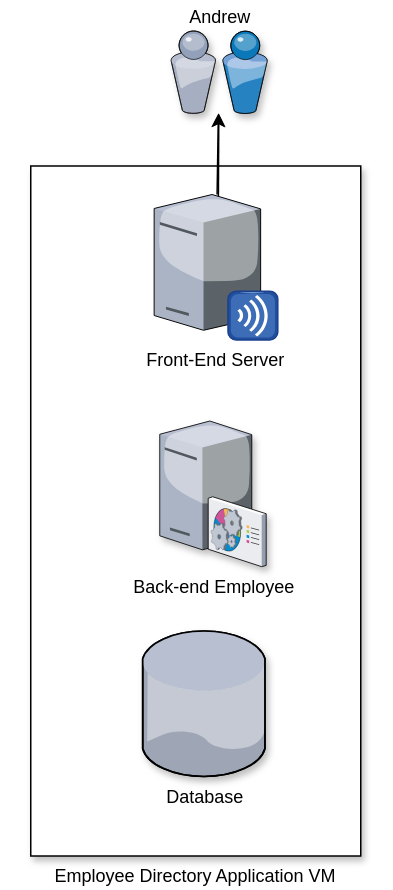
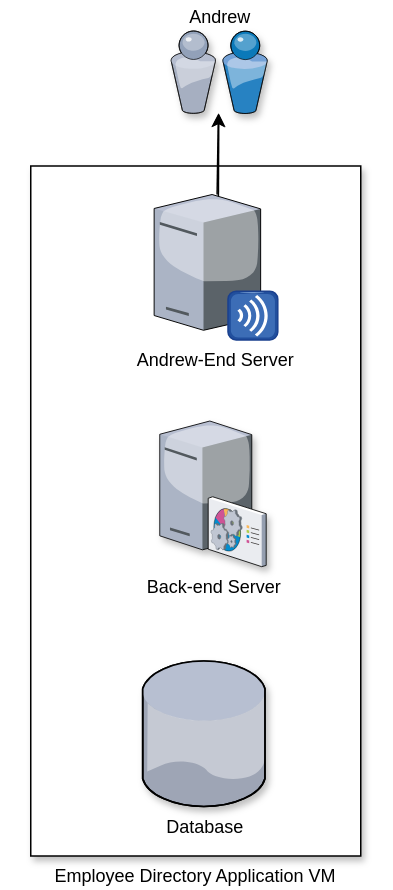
(216, 361) -> (216, 361)
(215, 588) -> (215, 588)
(204, 704) -> (204, 734)
